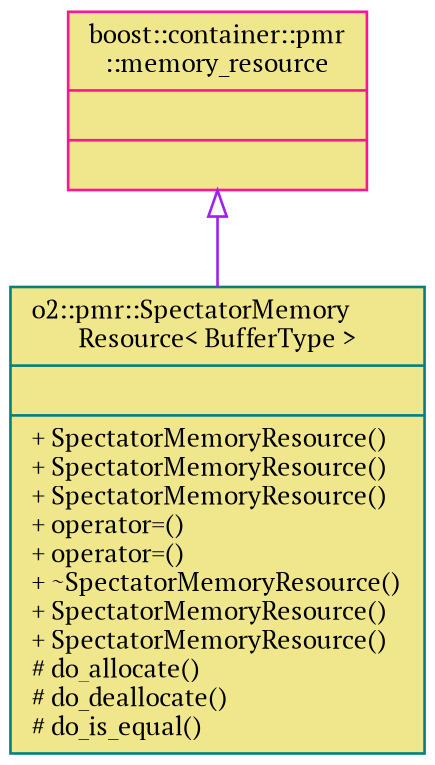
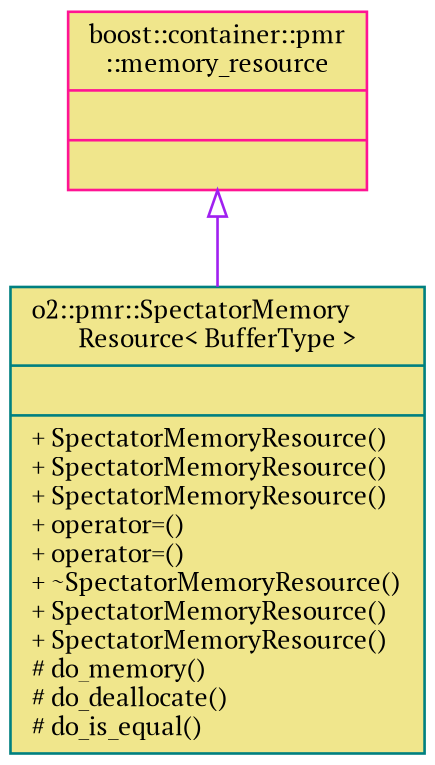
(117, 670) -> (119, 670)
